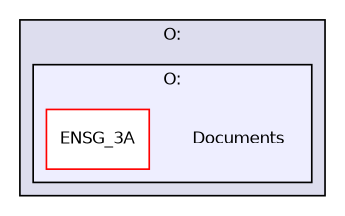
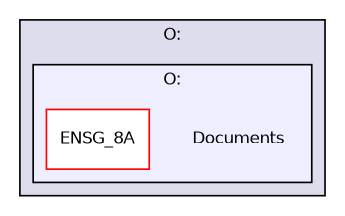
(98, 139) -> (98, 139)
